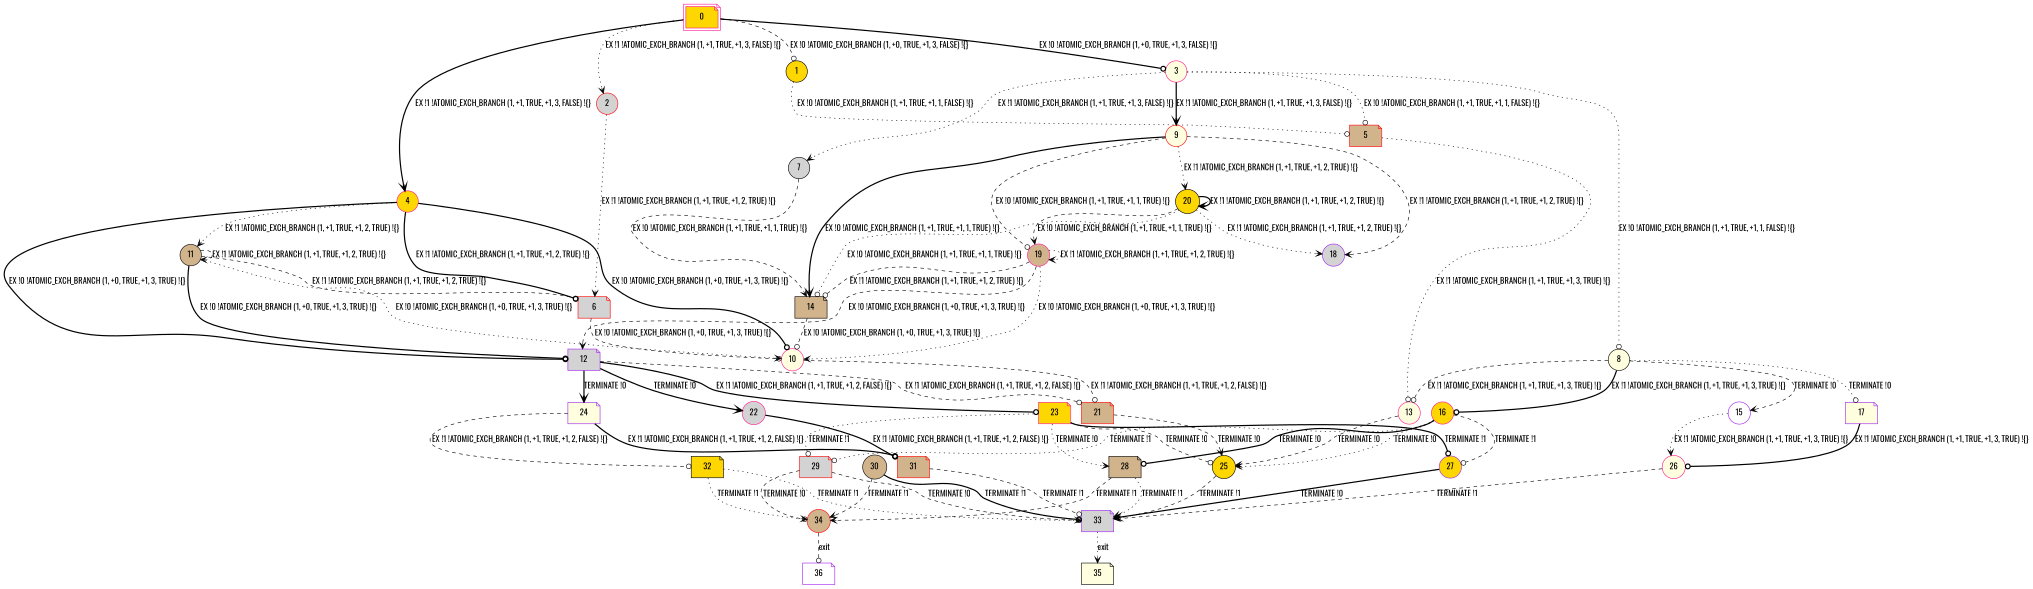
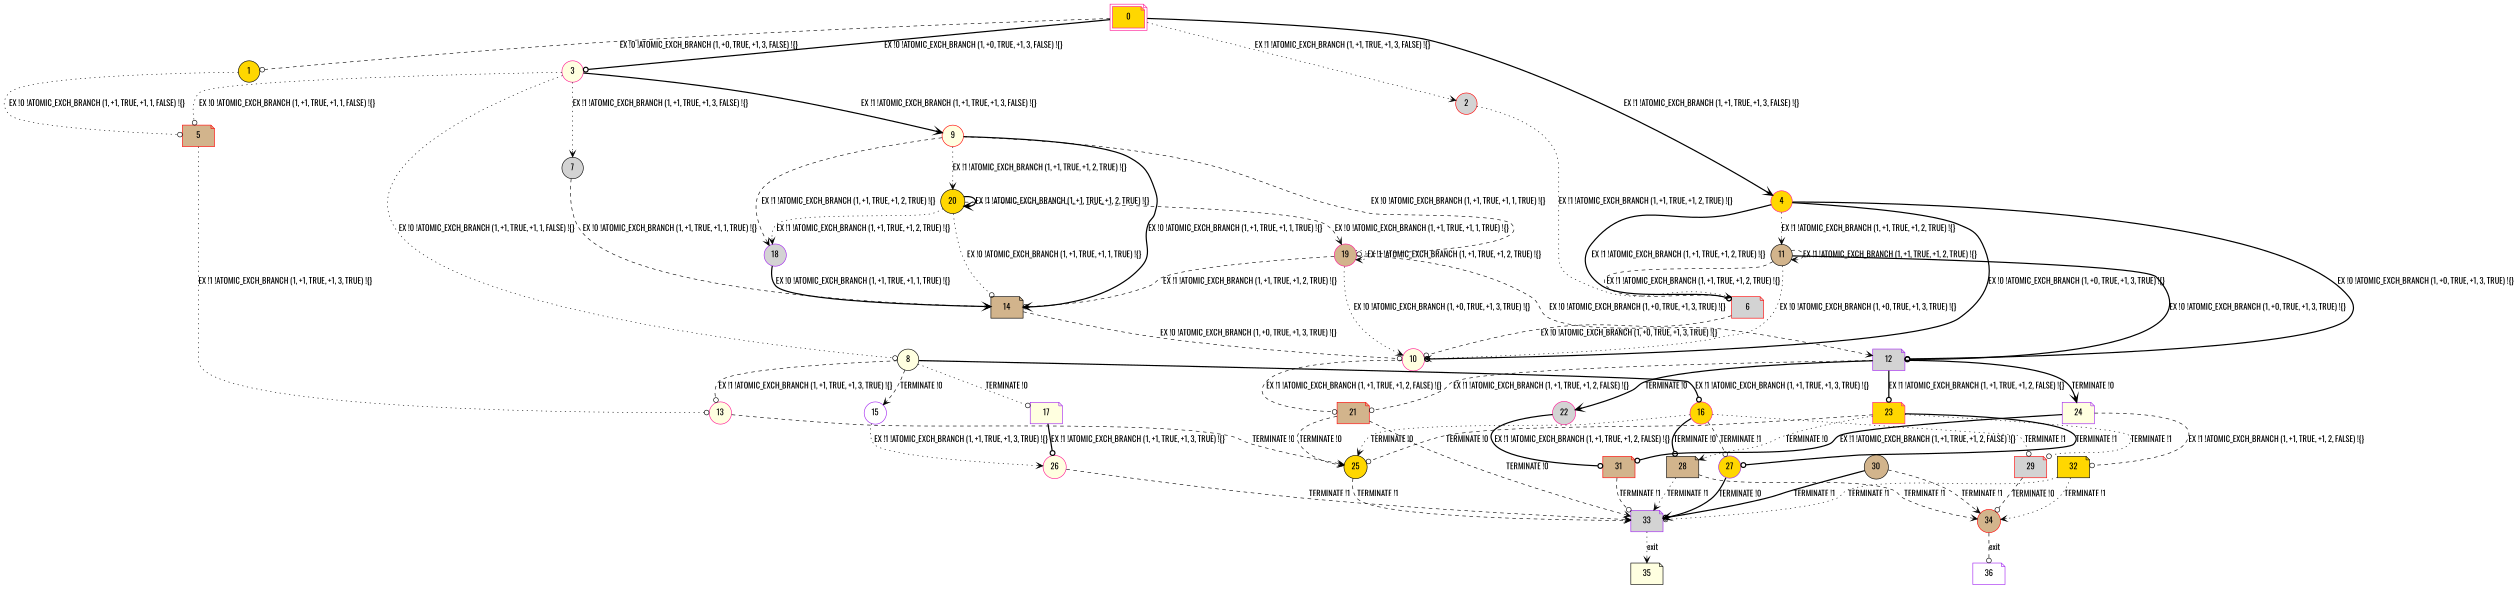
none -> (869, 302)
(952, 505) -> (1495, 474)
